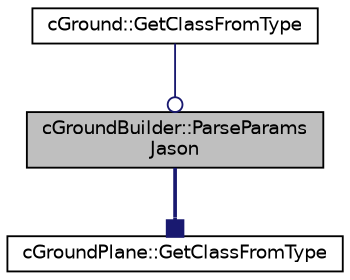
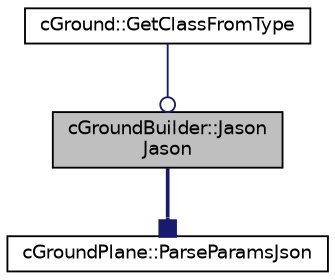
(175, 140) -> (168, 140)
(175, 254) -> (168, 254)
